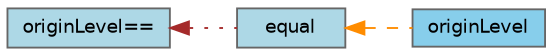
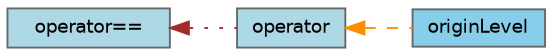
(89, 28) -> (89, 28)
(291, 28) -> (291, 28)
